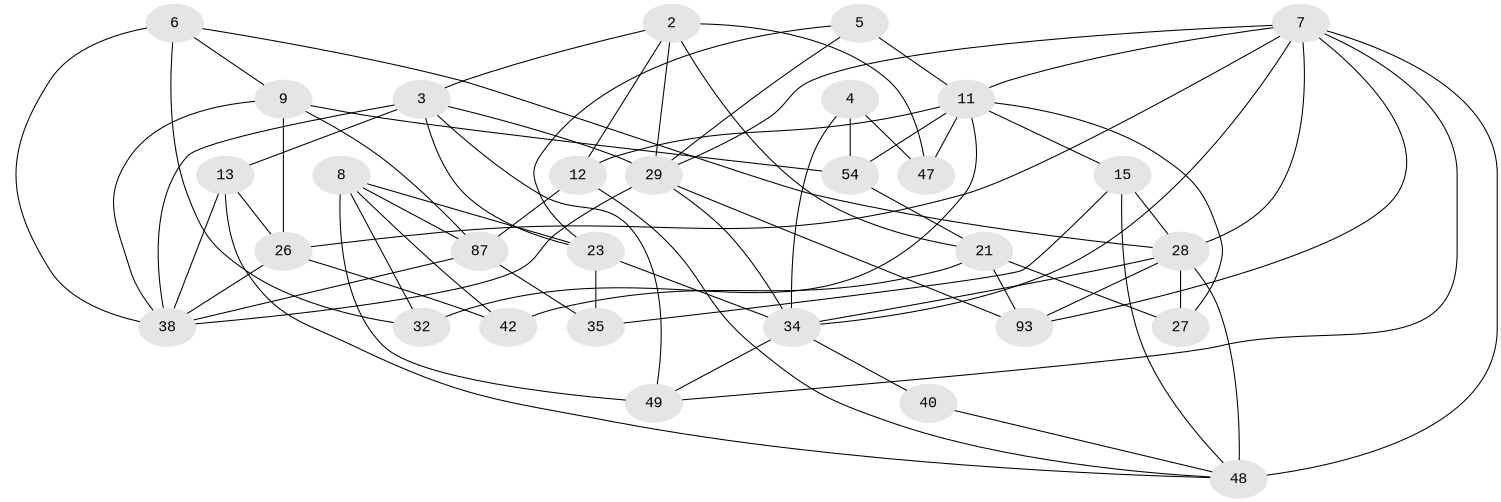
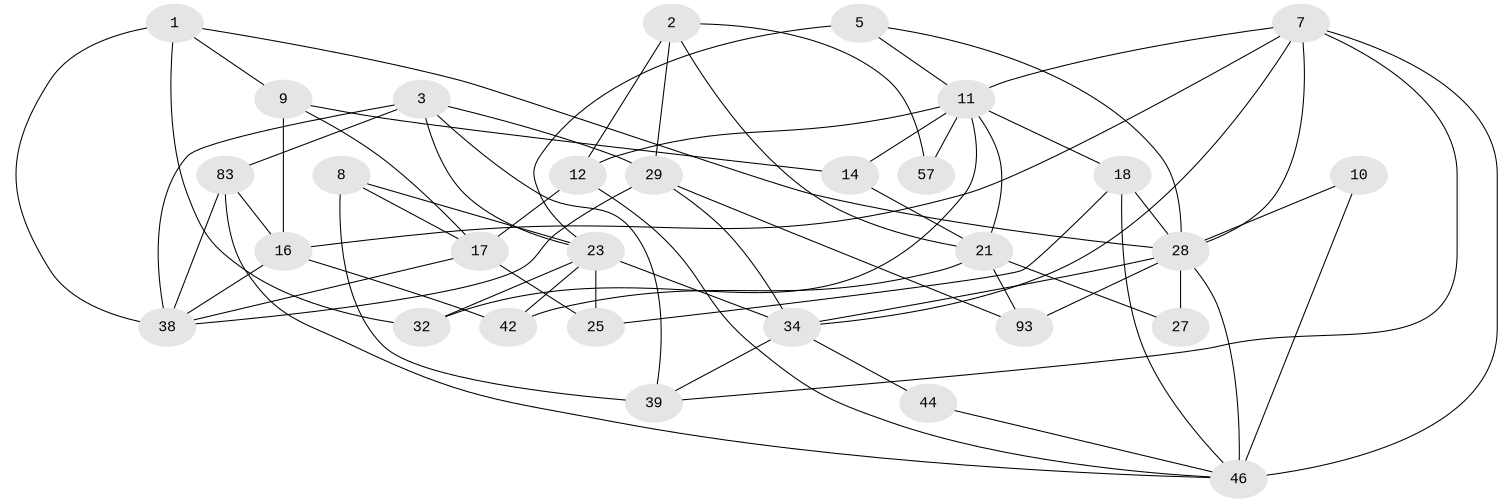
(175, 23) -> (175, 23)
(961, 49) -> none
(544, 56) -> none
(755, 97) -> (1072, 86)
(850, 99) -> none
(1164, 159) -> (1001, 172)
(124, 167) -> none
(225, 175) -> (225, 175)
(850, 175) -> (850, 175)
(926, 175) -> (926, 175)
(1122, 175) -> (1122, 175)
none -> (1359, 175)
(1321, 244) -> none
(283, 251) -> (283, 251)
(382, 251) -> (509, 289)
(480, 251) -> (480, 251)
(423, 253) -> (557, 285)
(596, 327) -> (596, 327)
(654, 403) -> (654, 403)
(928, 403) -> (928, 403)
(1239, 479) -> (1239, 479)
